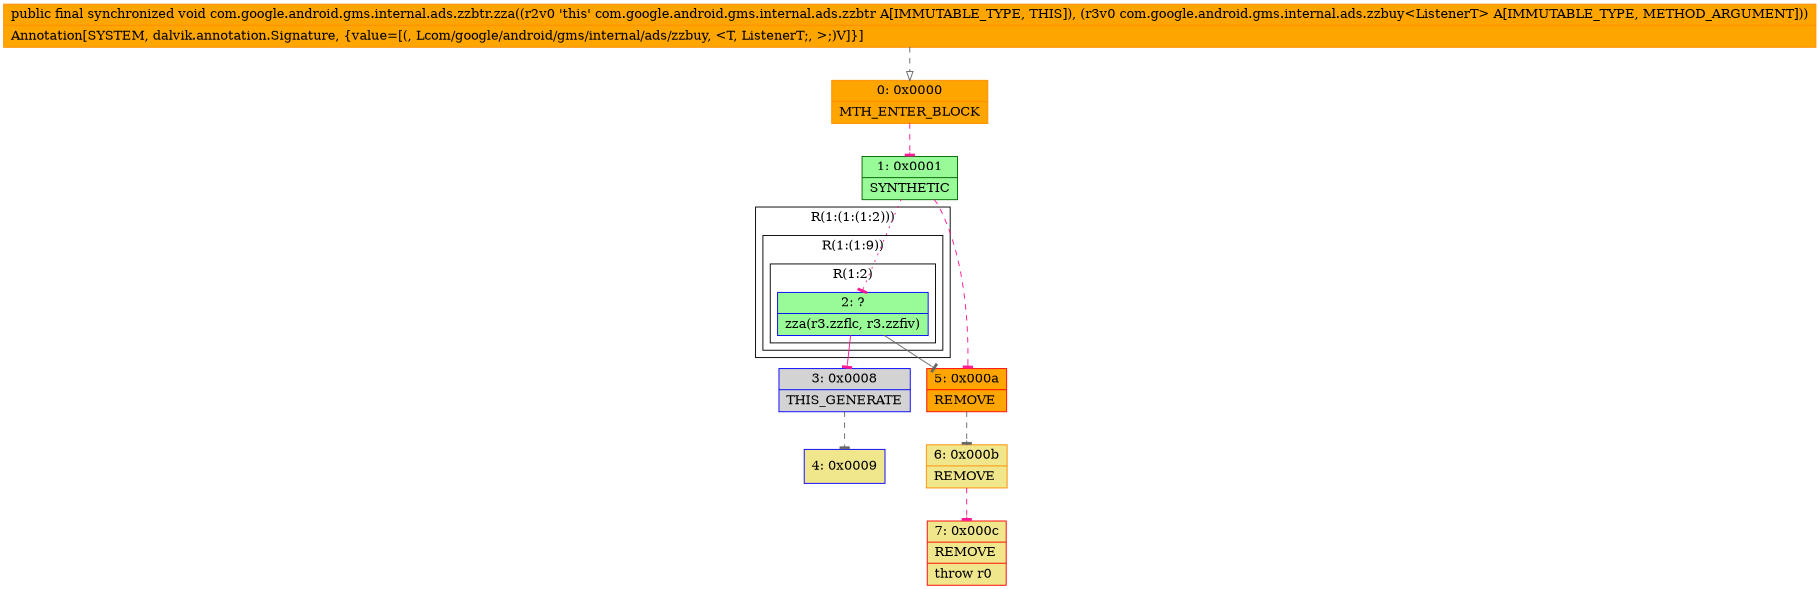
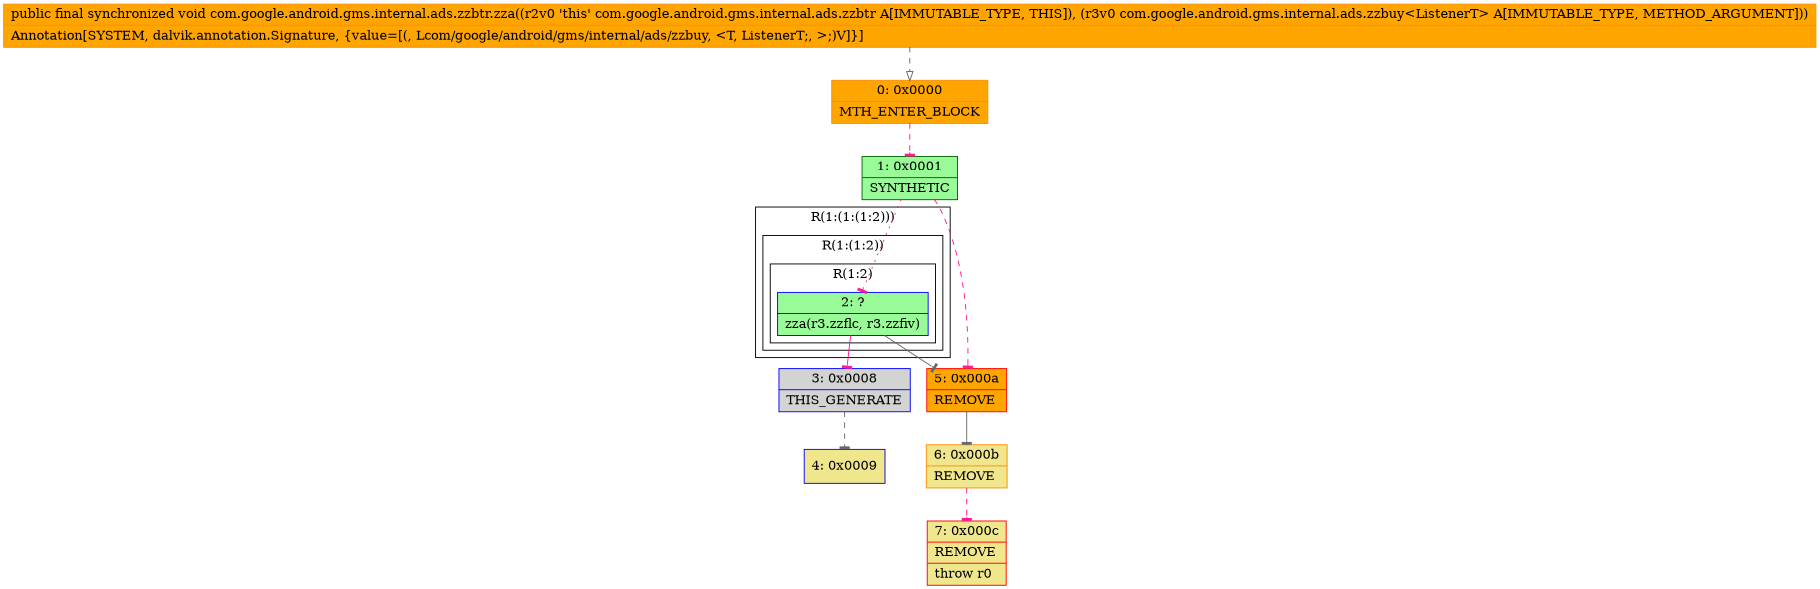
(853, 246) -> (853, 246)
(967, 426) -> (967, 426)
